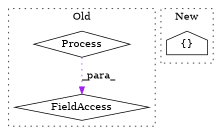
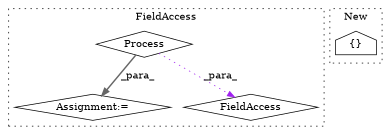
(82, 17) -> (166, 17)
none -> (93, 107)
